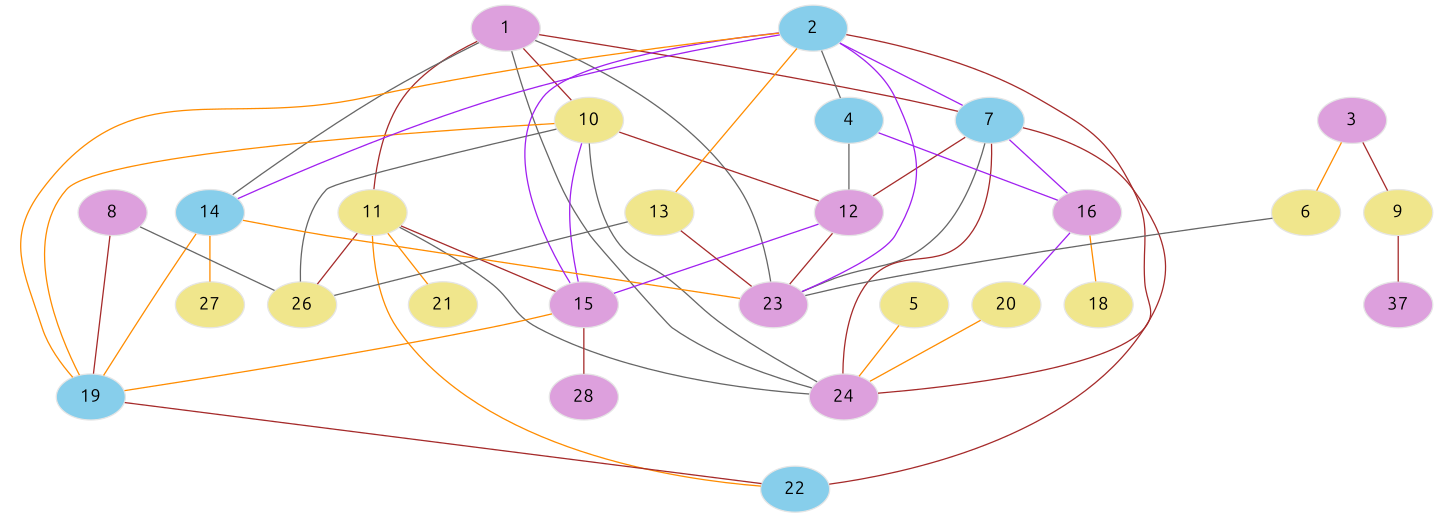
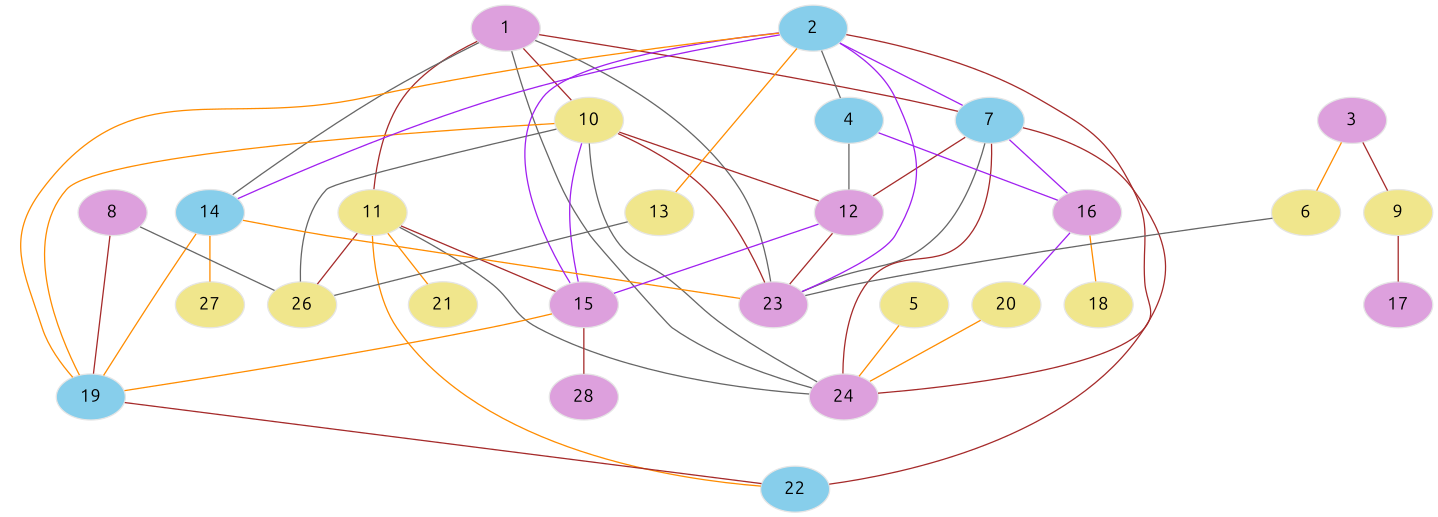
(709, 253) -> (708, 192)
(1398, 305) -> (1398, 305)
